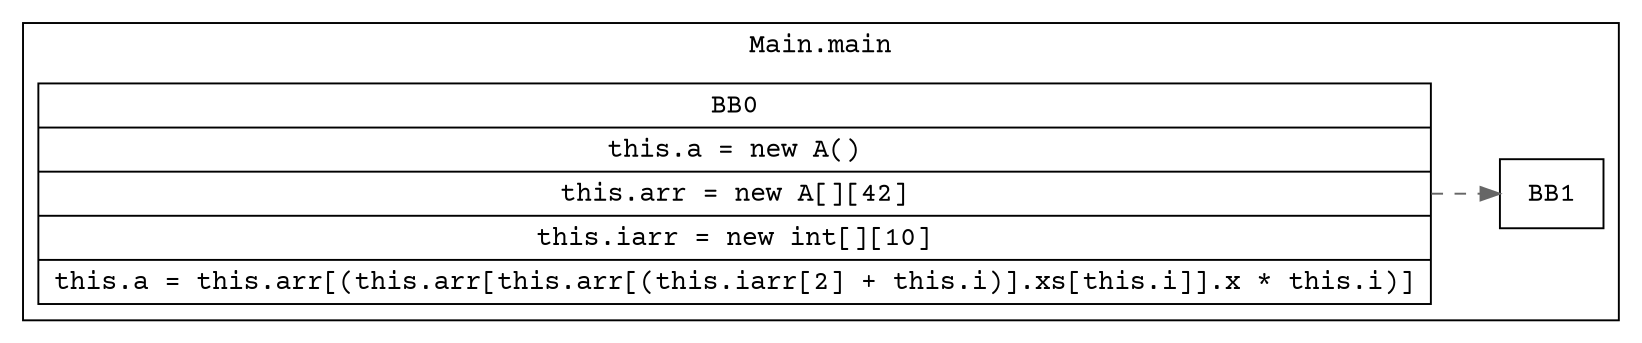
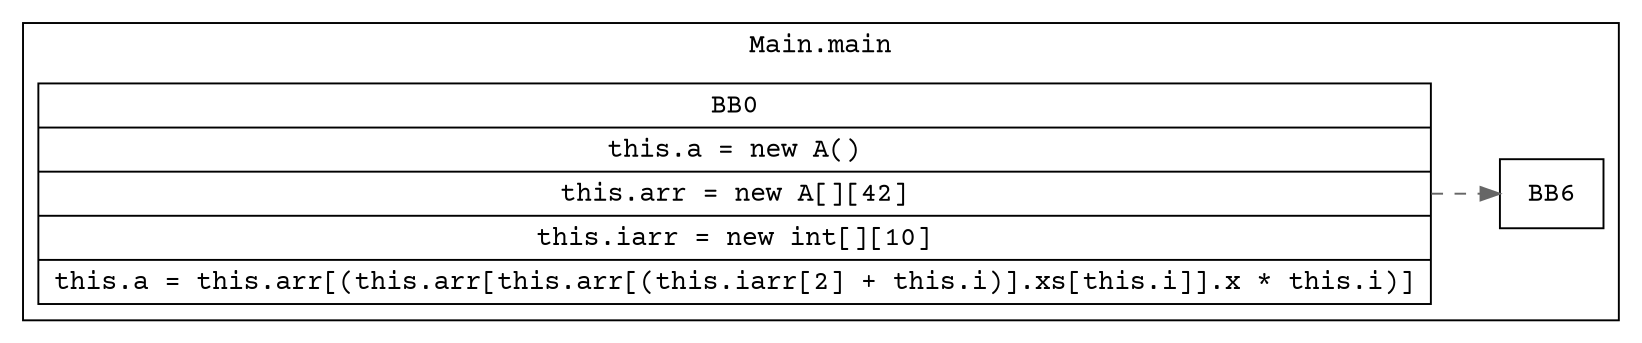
(1552, 194) -> (1552, 194)
